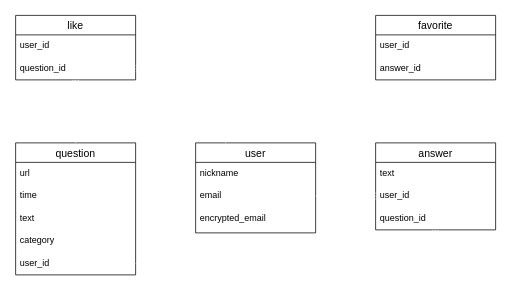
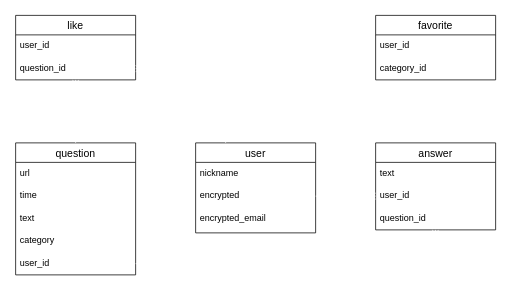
(401, 68) -> (406, 68)
(210, 195) -> (222, 195)
